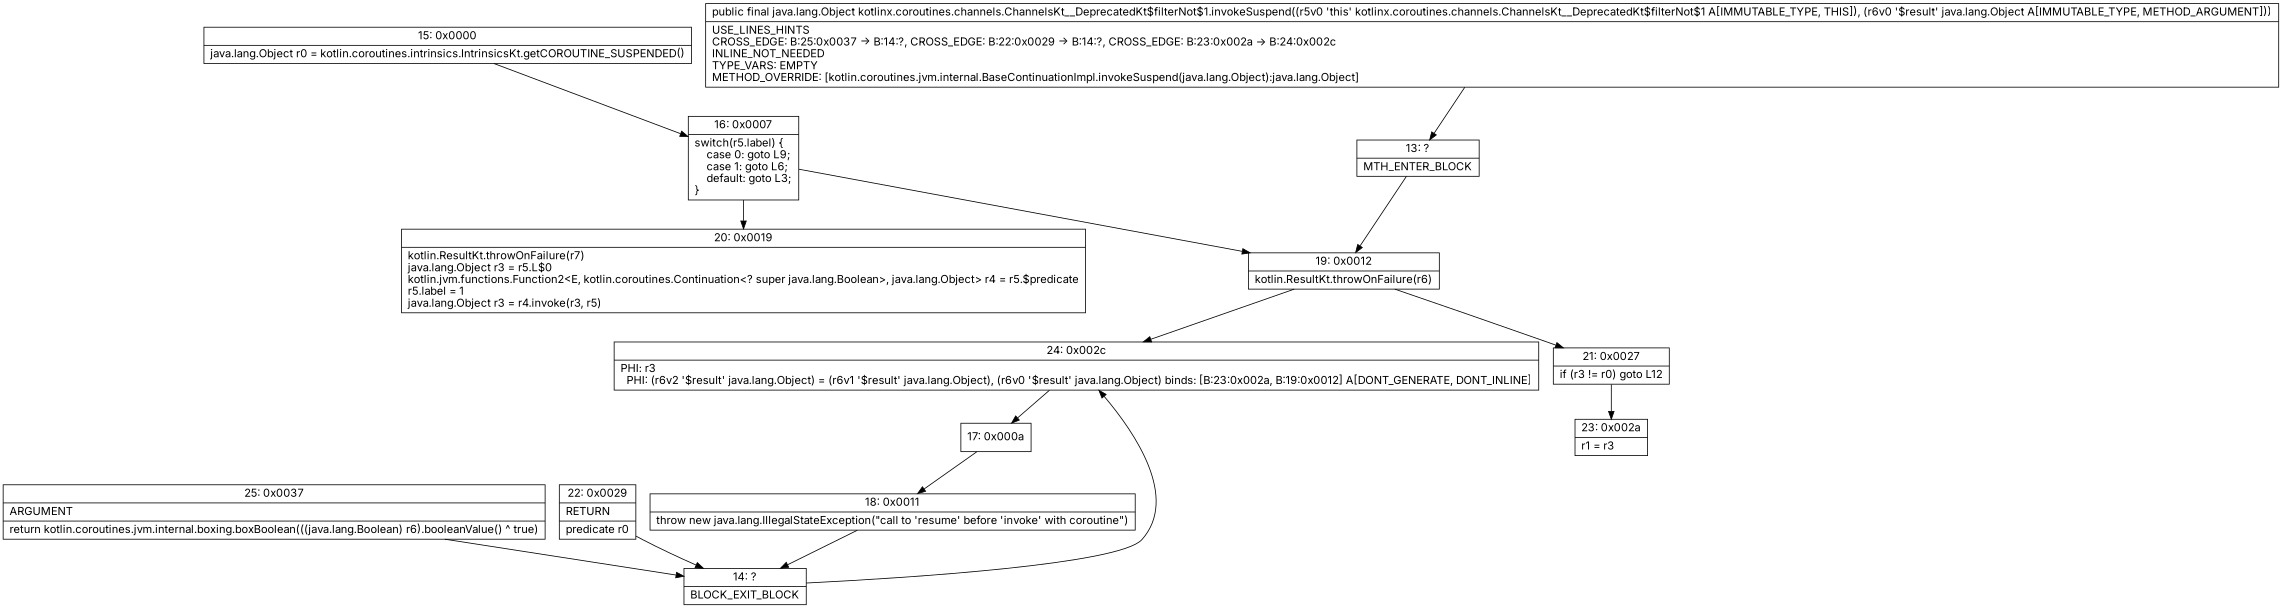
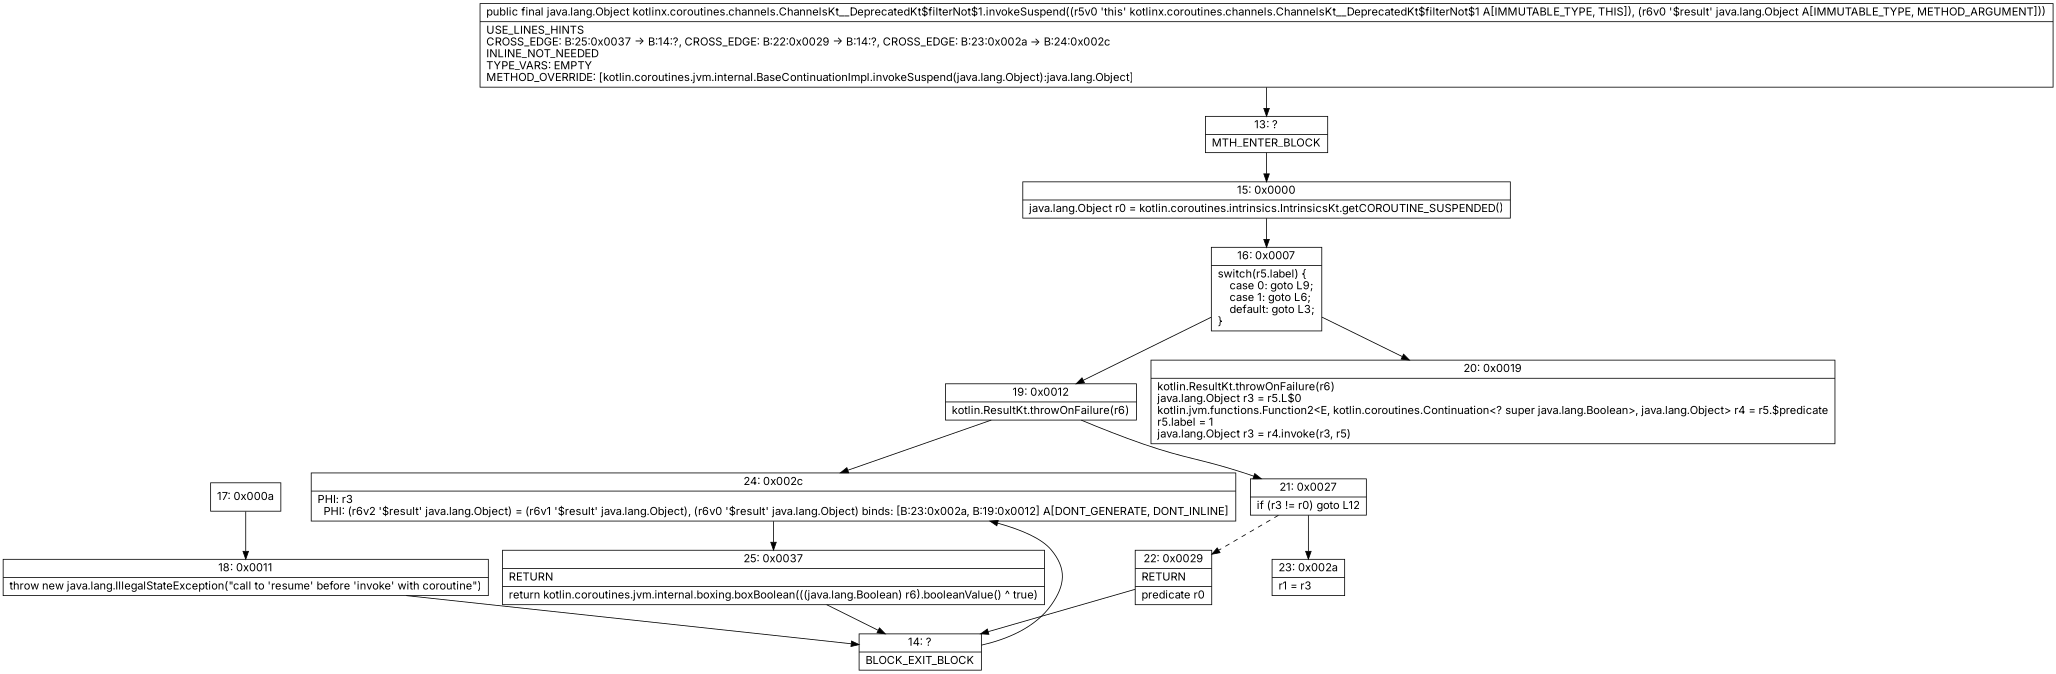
(1383, 211) -> (1267, 163)
(497, 256) -> (1246, 387)
(1034, 404) -> (774, 532)
(41, 512) -> (531, 577)
none -> (1249, 533)
